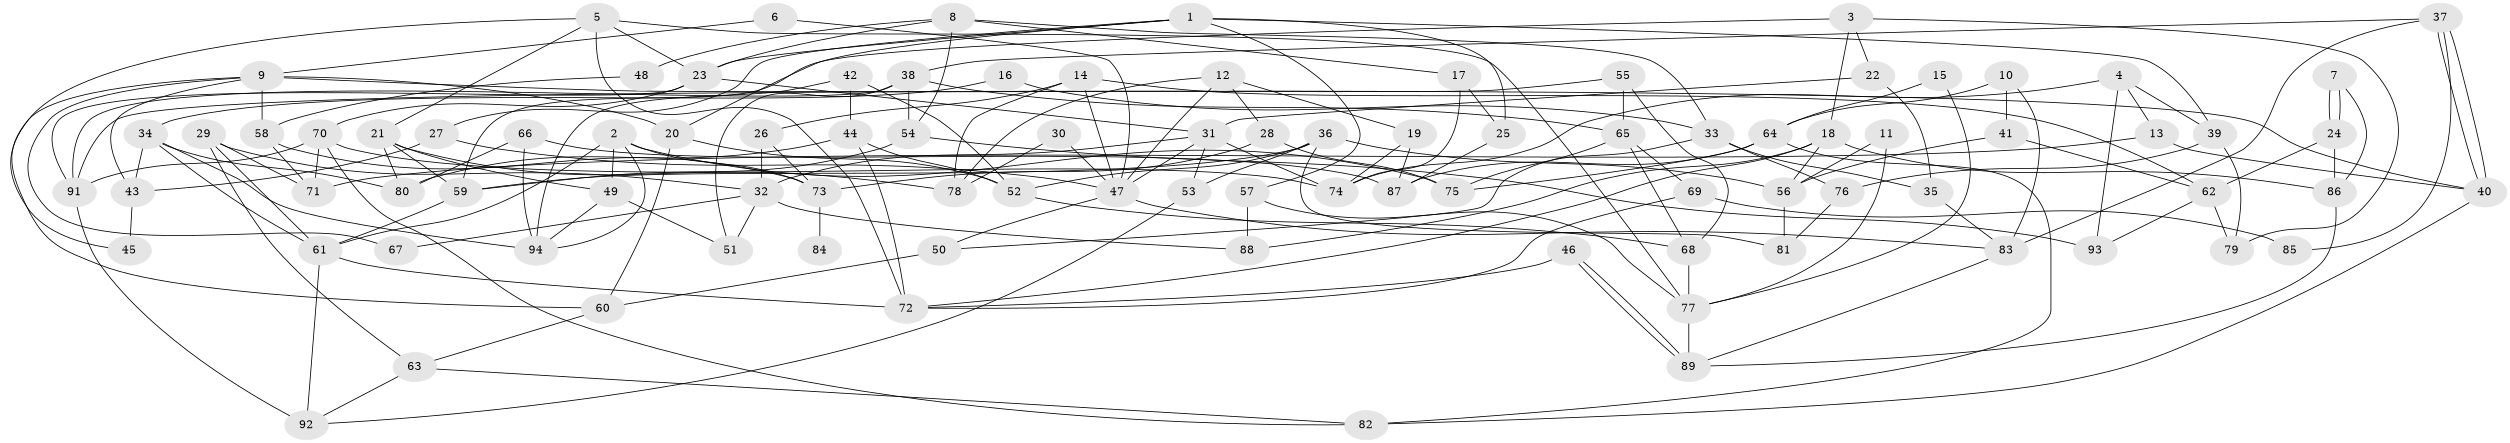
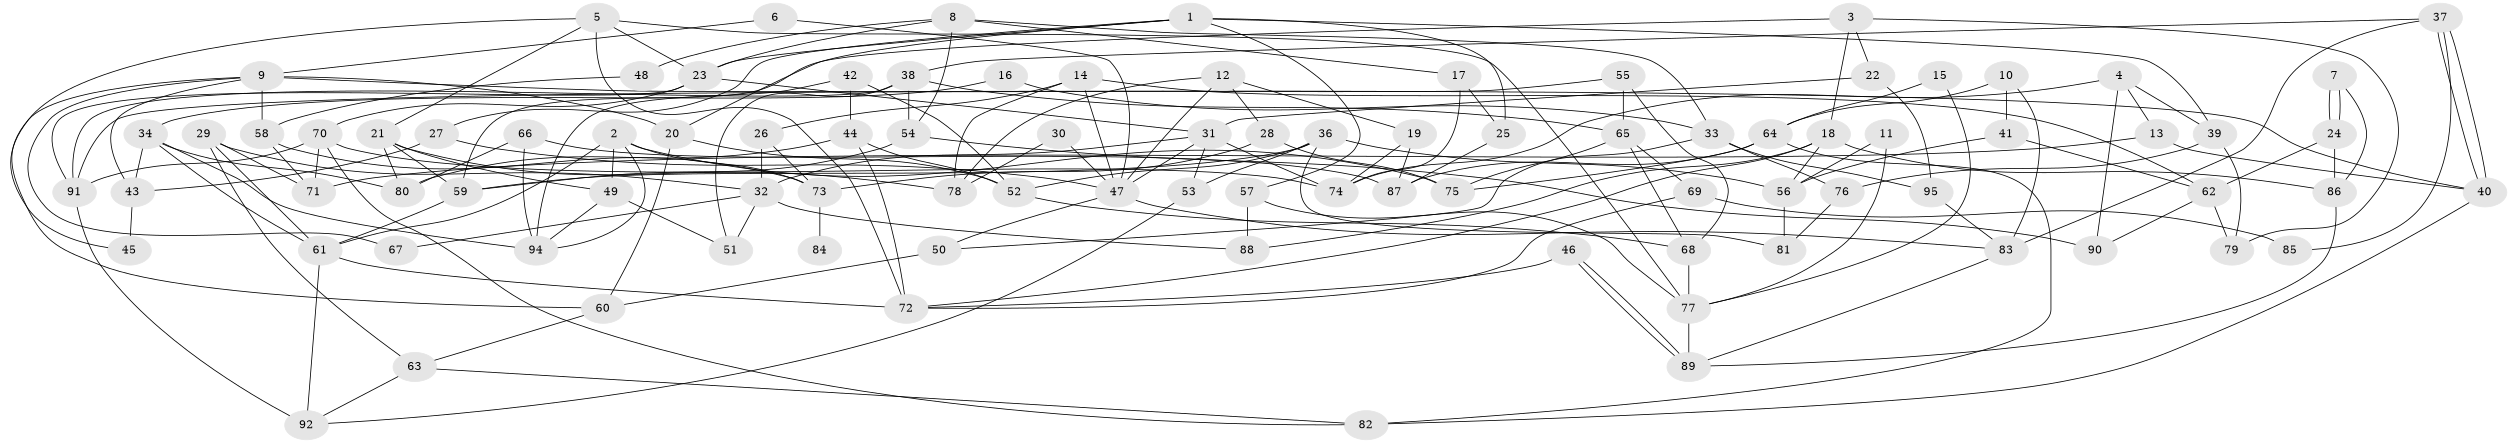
(1931, 192) -> (1931, 192)
(2095, 251) -> (2095, 251)
